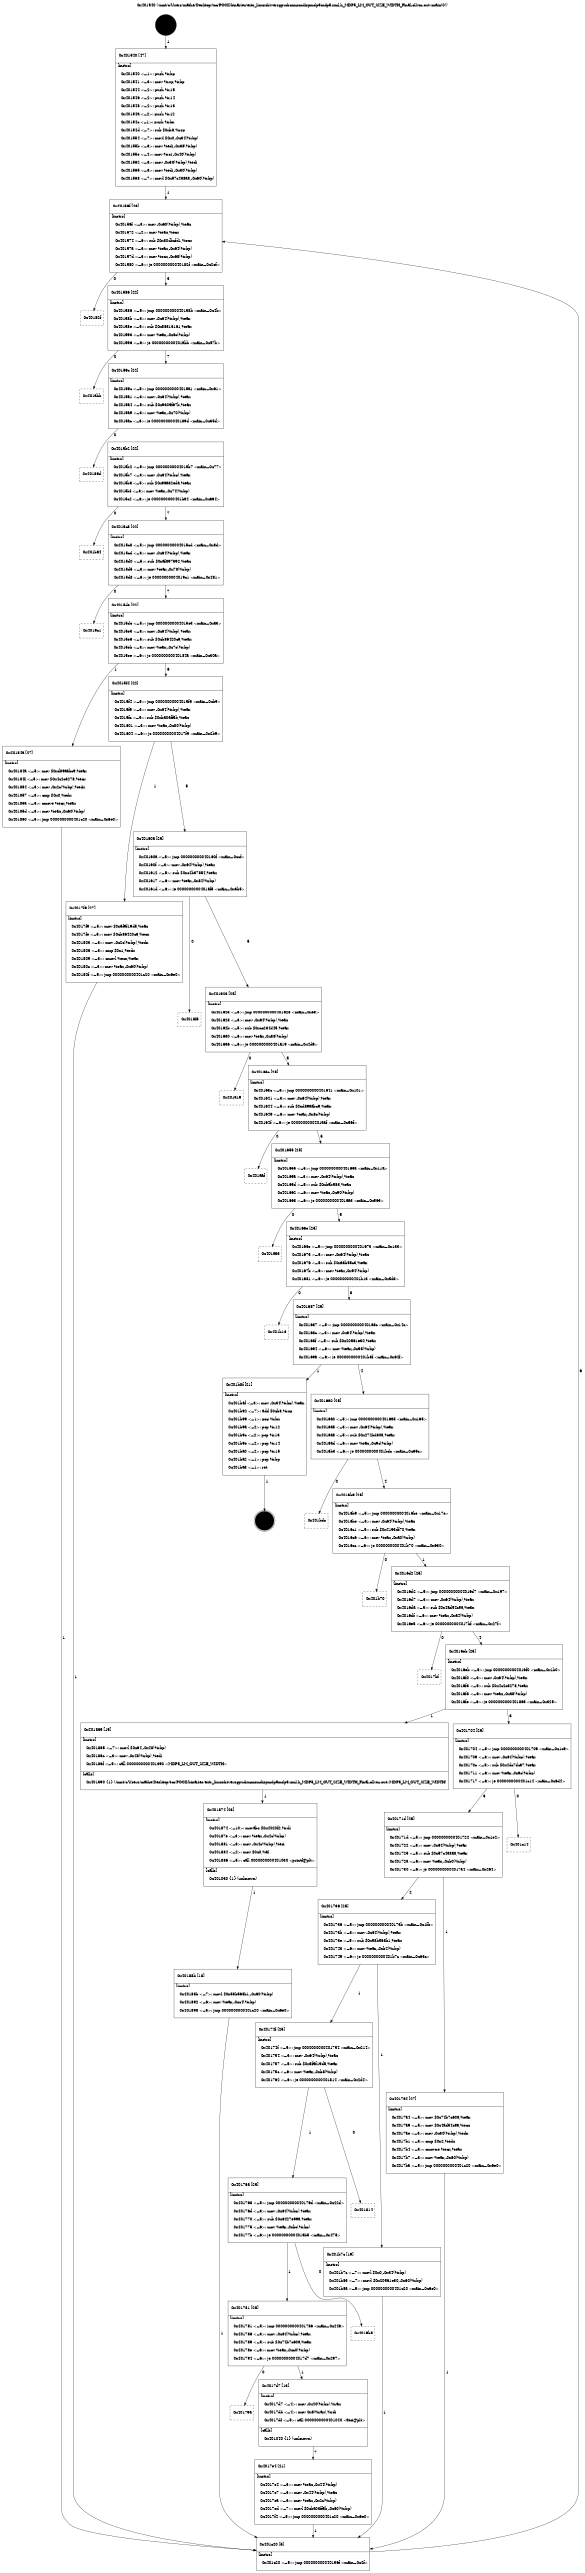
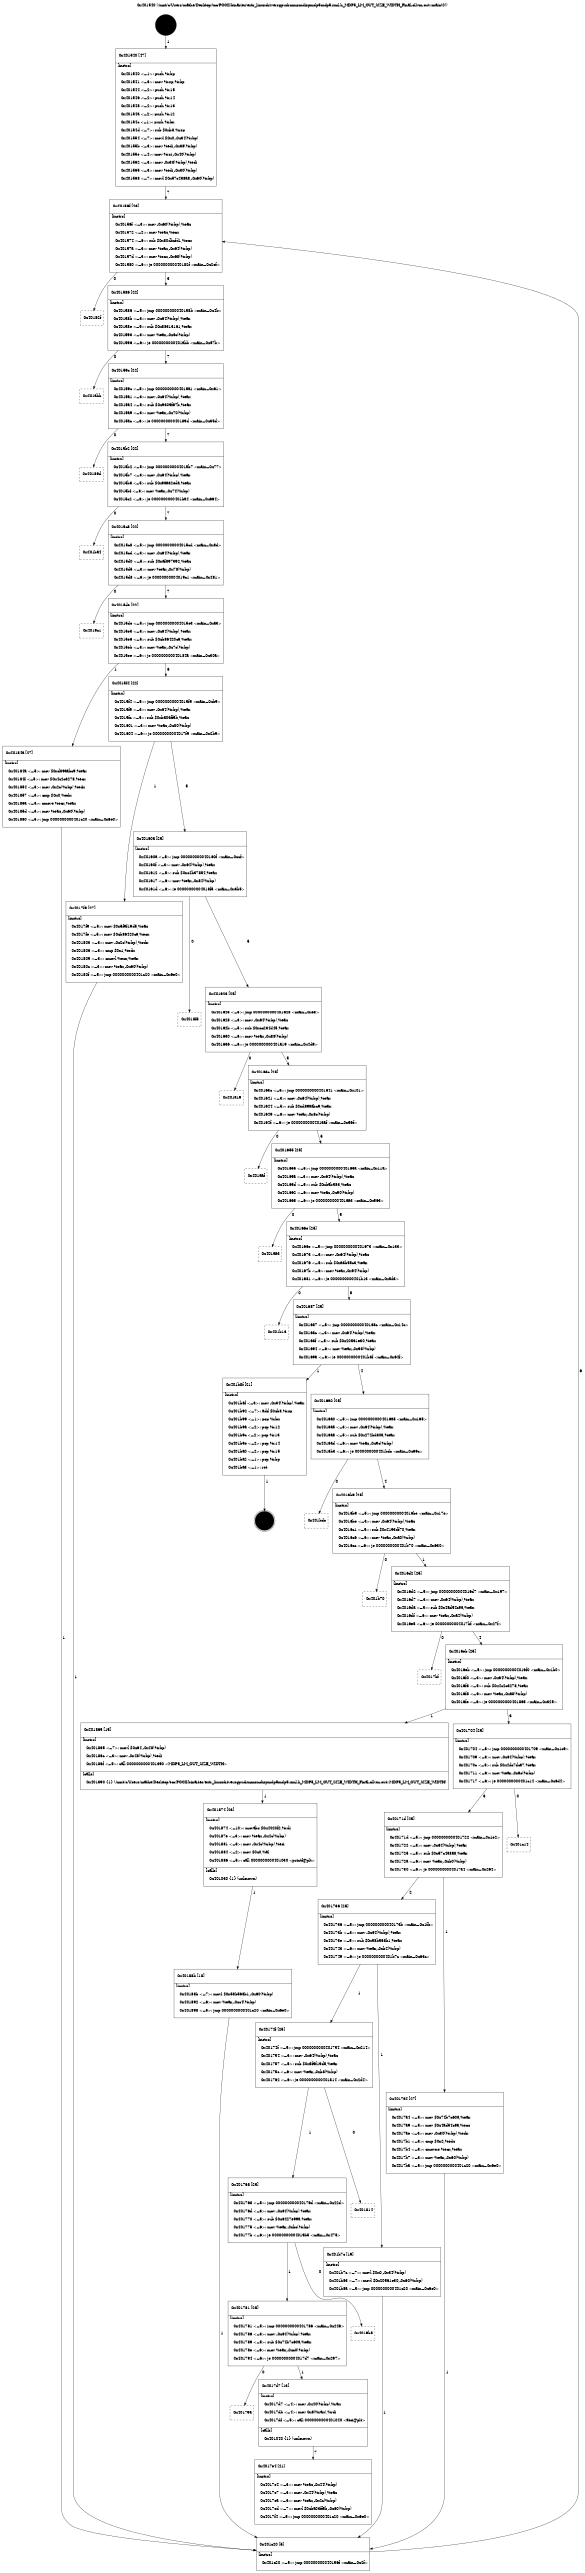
(168, 193) -> (168, 193)
none -> (166, 434)
(313, 2530) -> none
